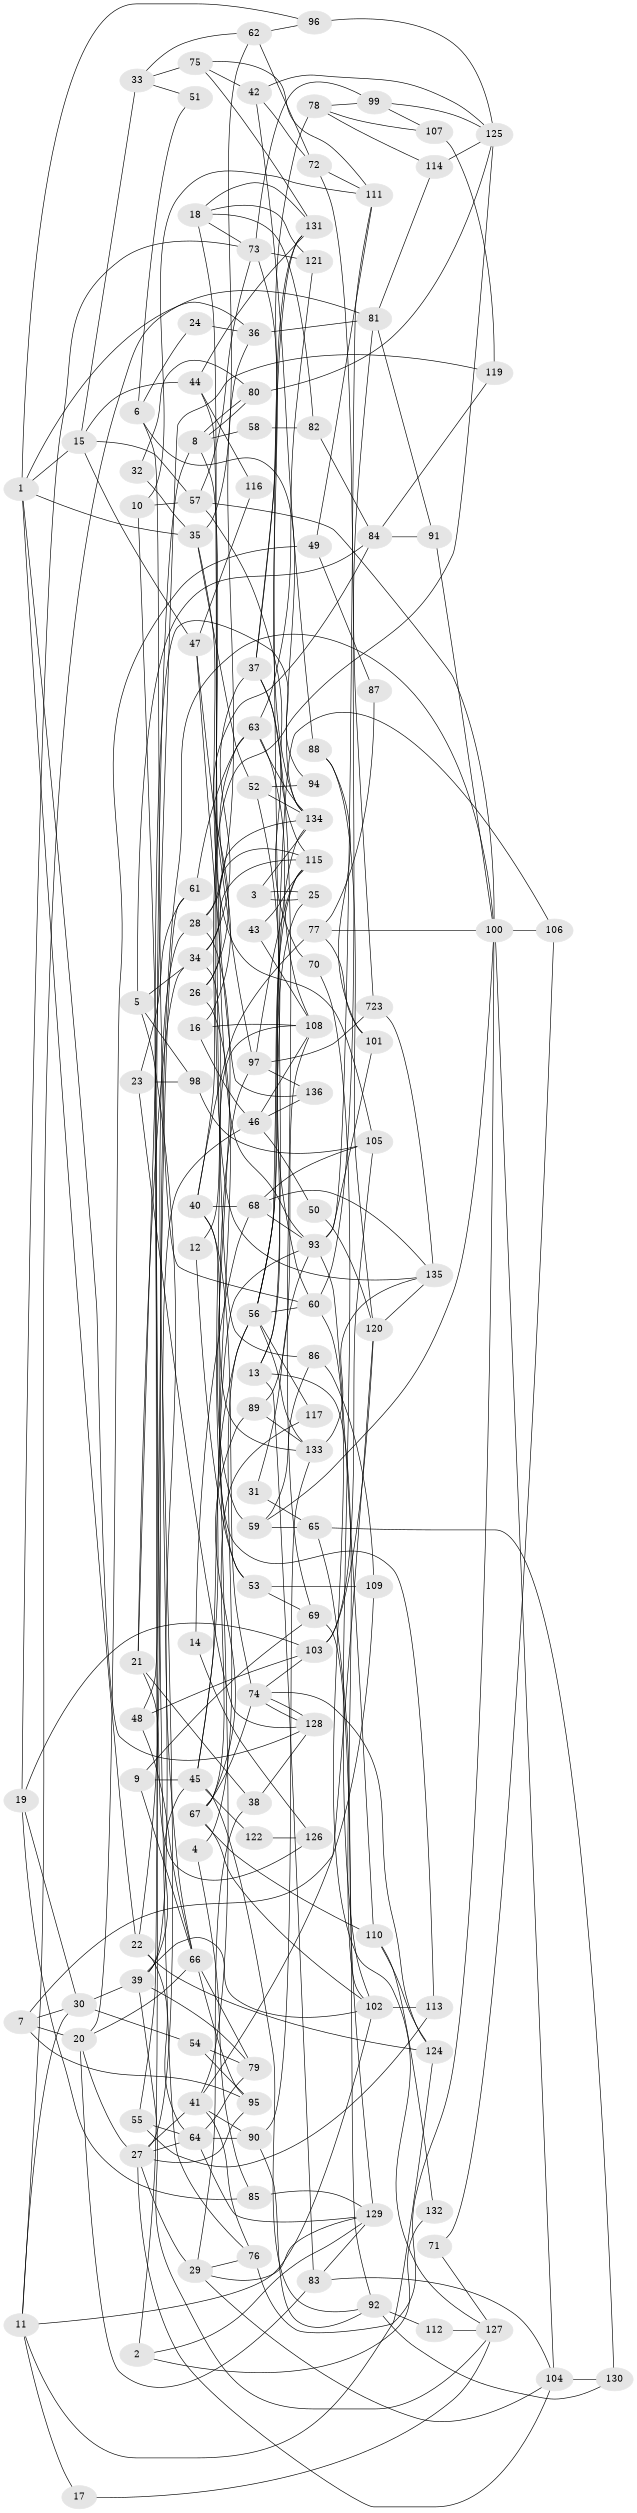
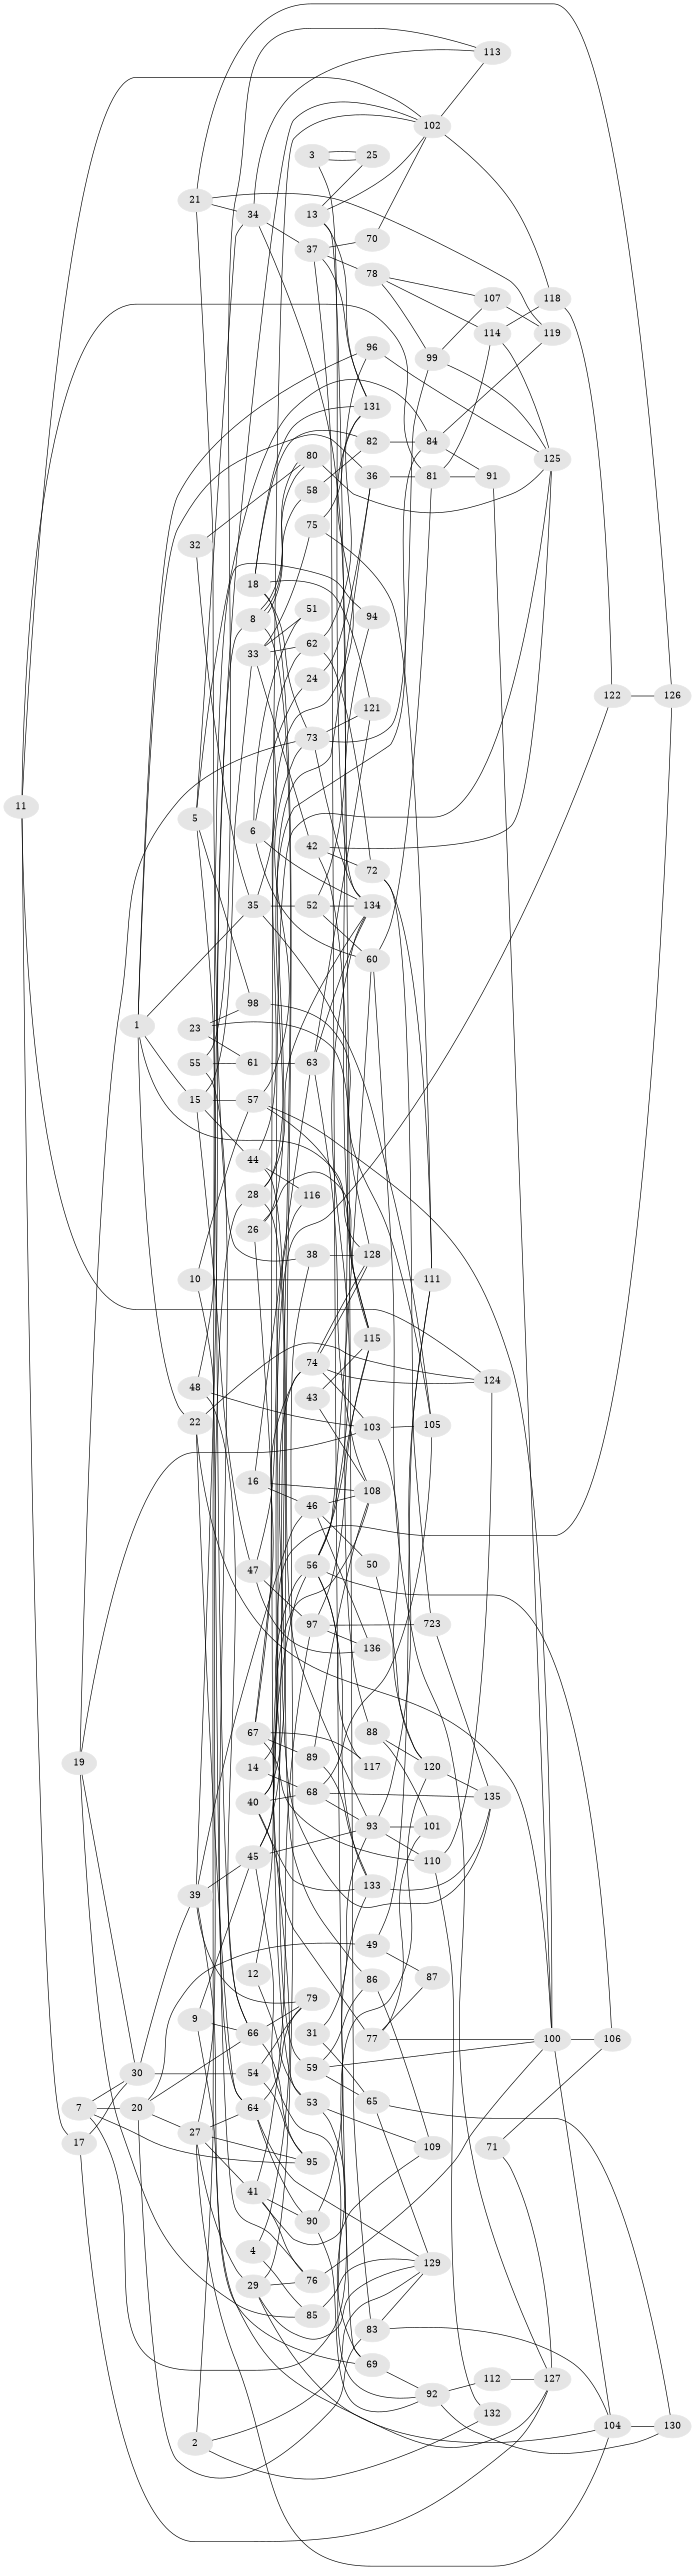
(225, 78) -> (270, 708)
none -> (553, 299)
(37, 2139) -> (106, 2113)
